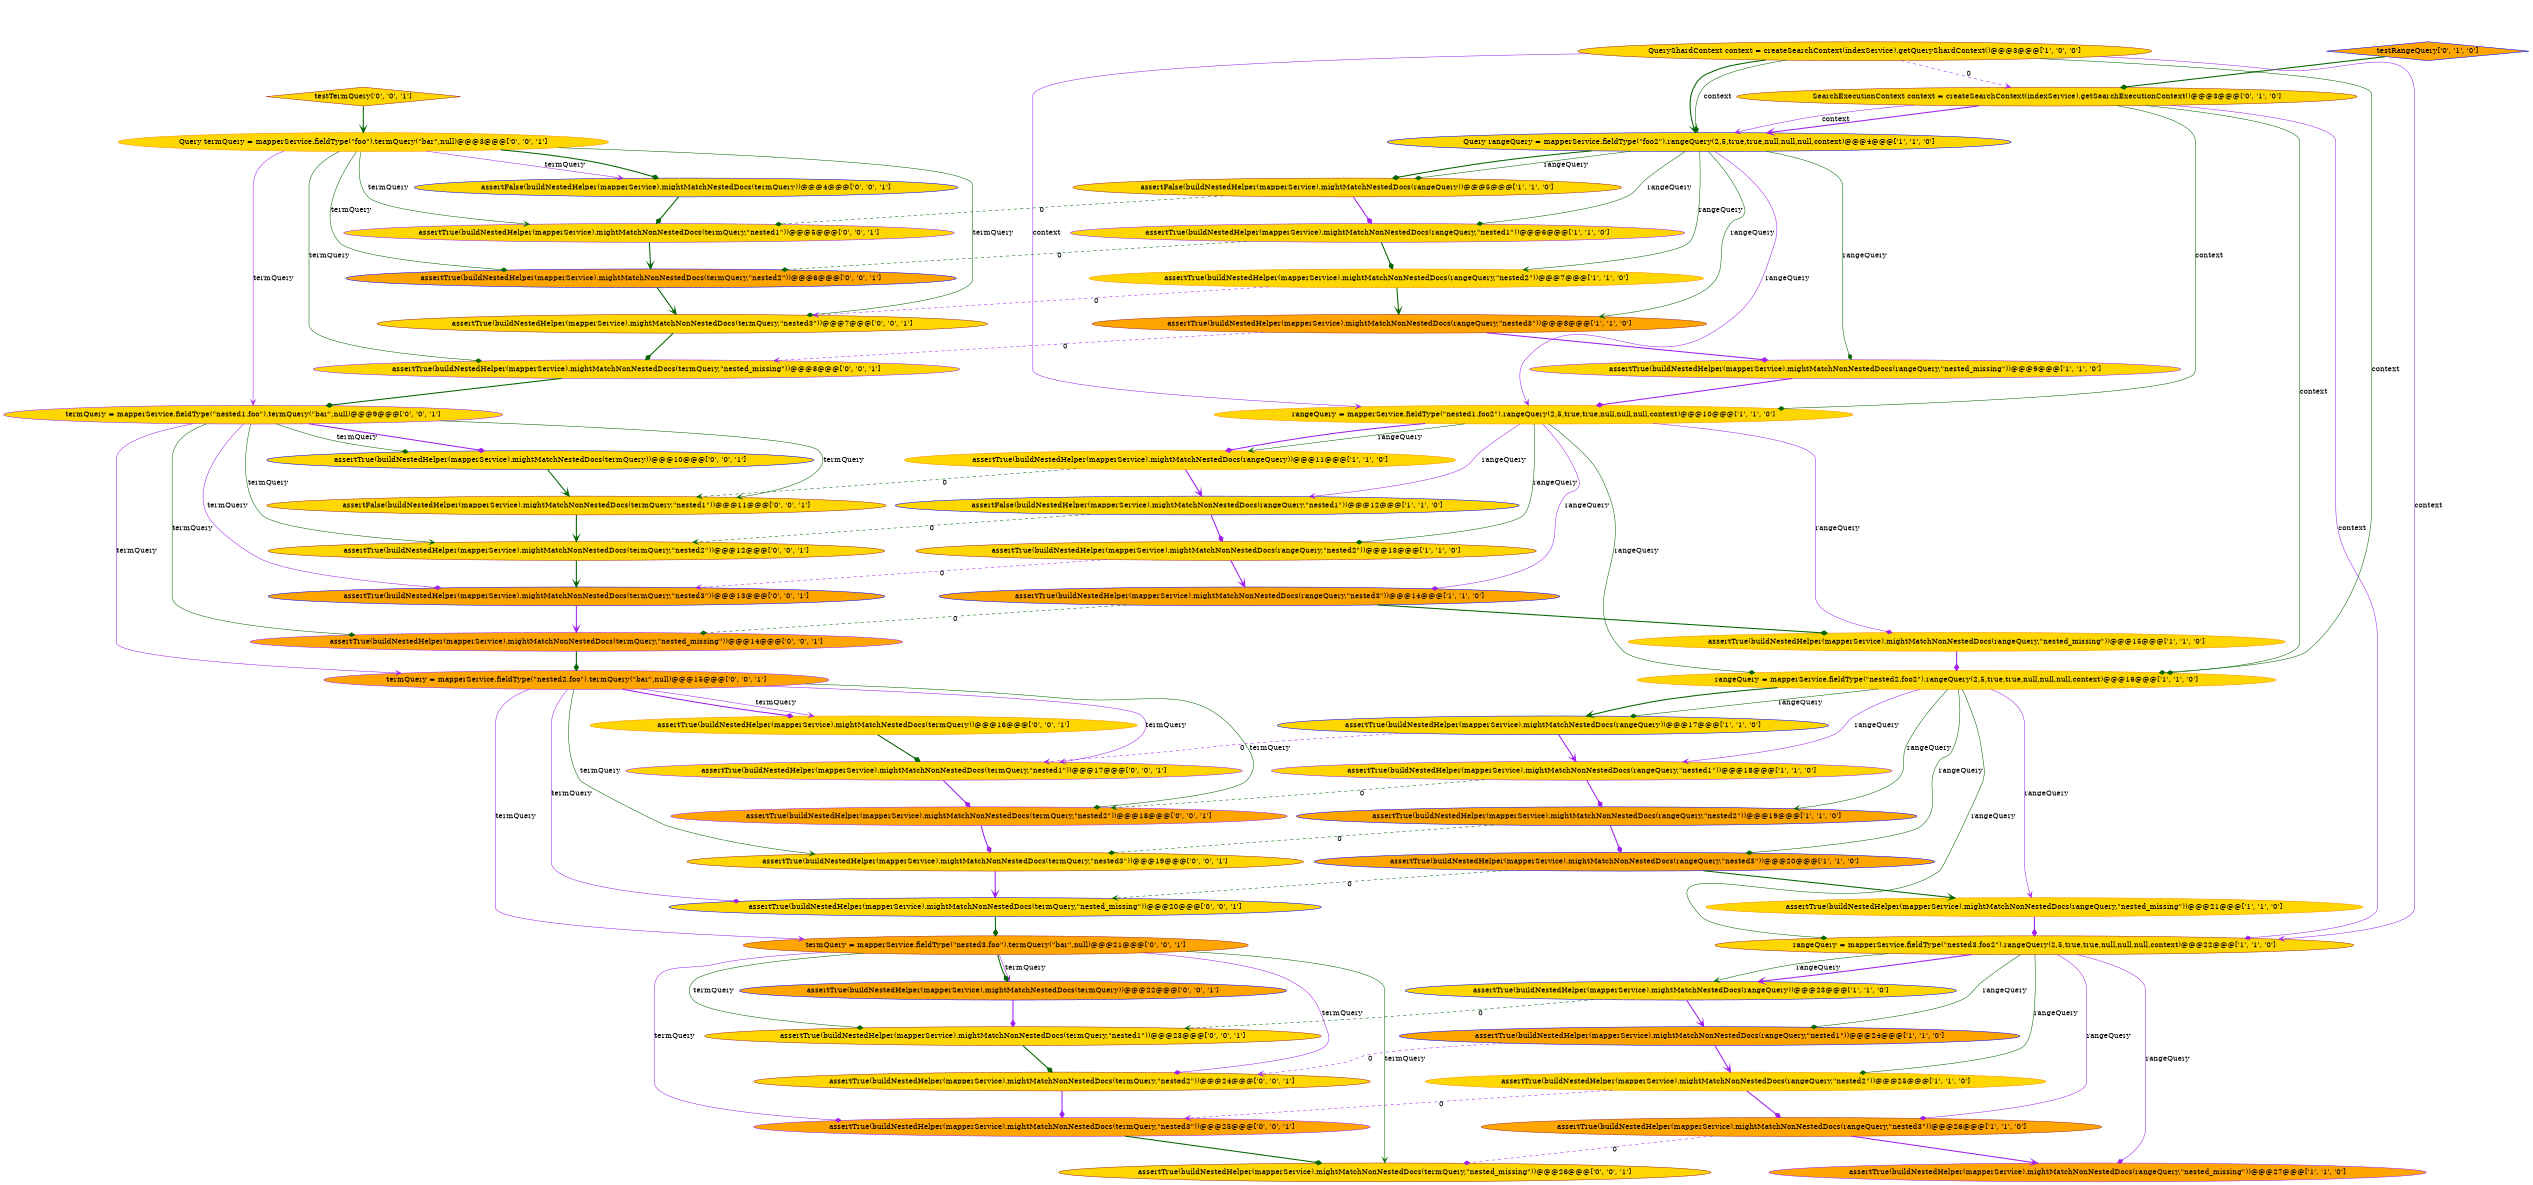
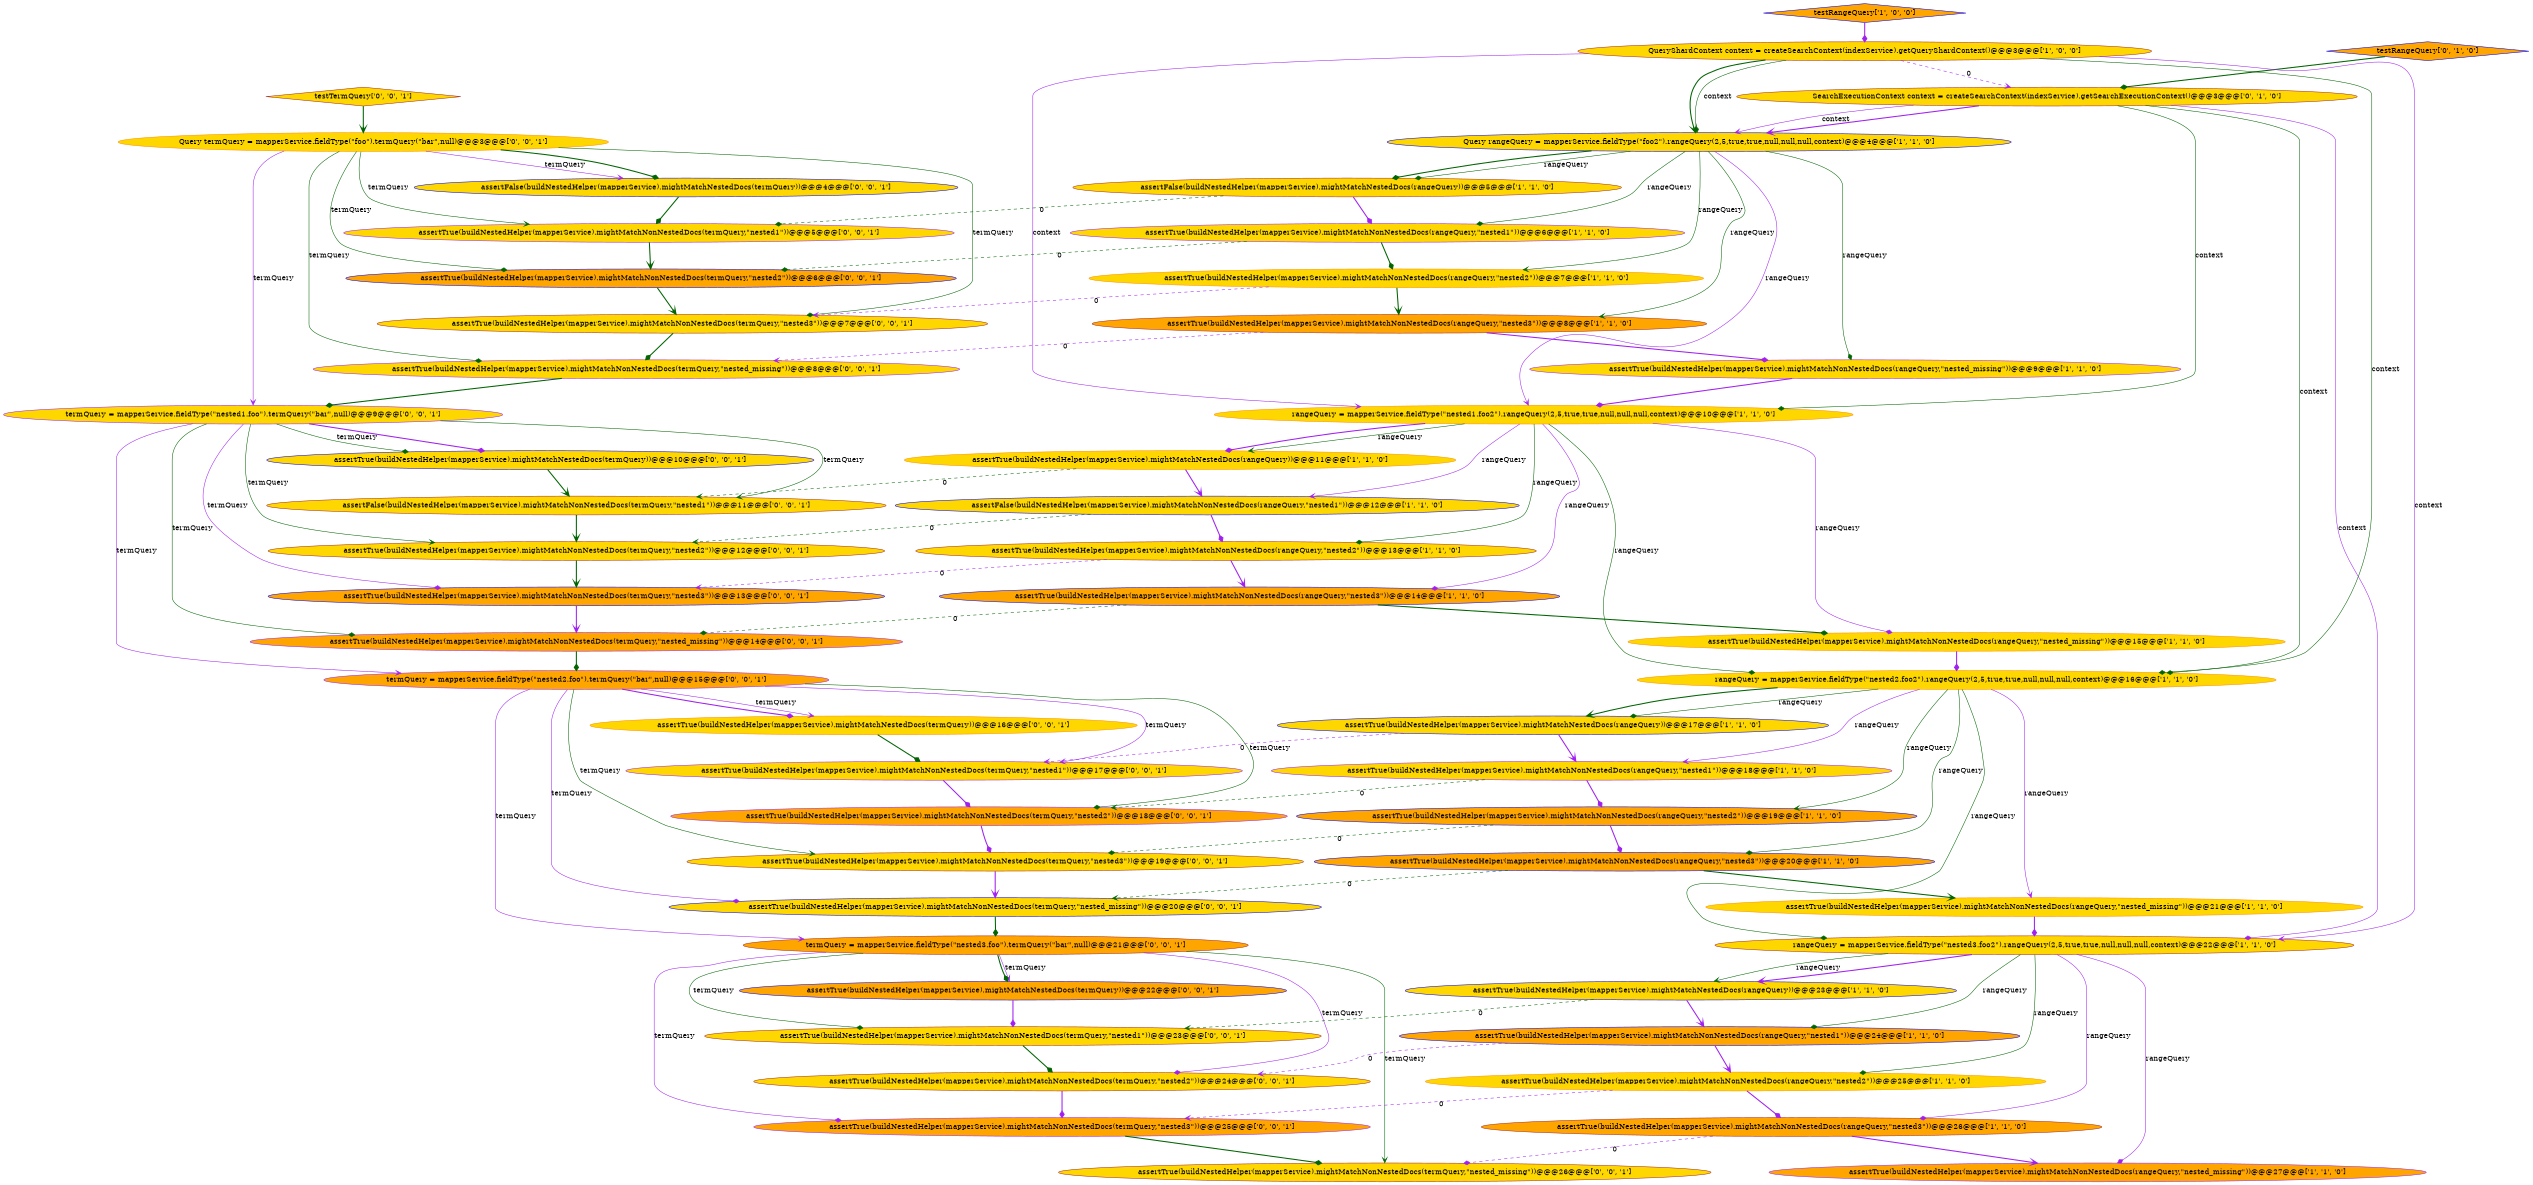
none -> (1865, 13)
